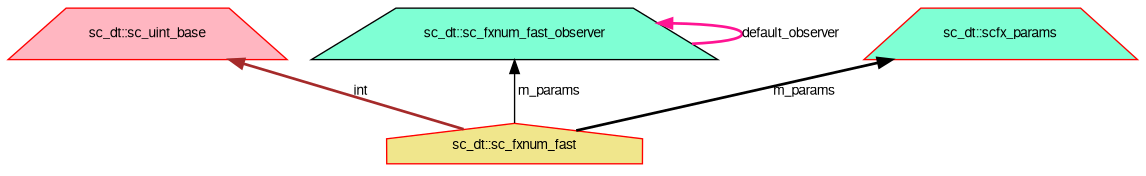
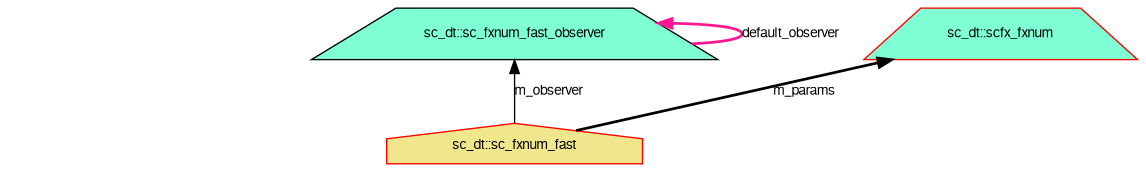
(148, 34) -> none
(1001, 34) -> (1001, 34)
(549, 91) -> (549, 91)
